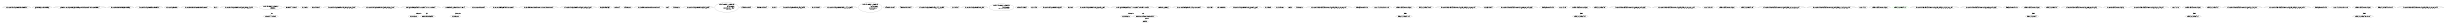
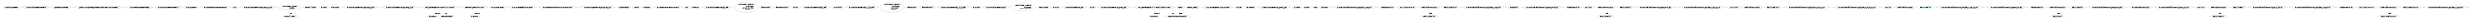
none -> (12, 7)
(762, 7) -> (782, 7)
(1280, 7) -> (1307, 7)
(1145, 19) -> (1179, 12)
